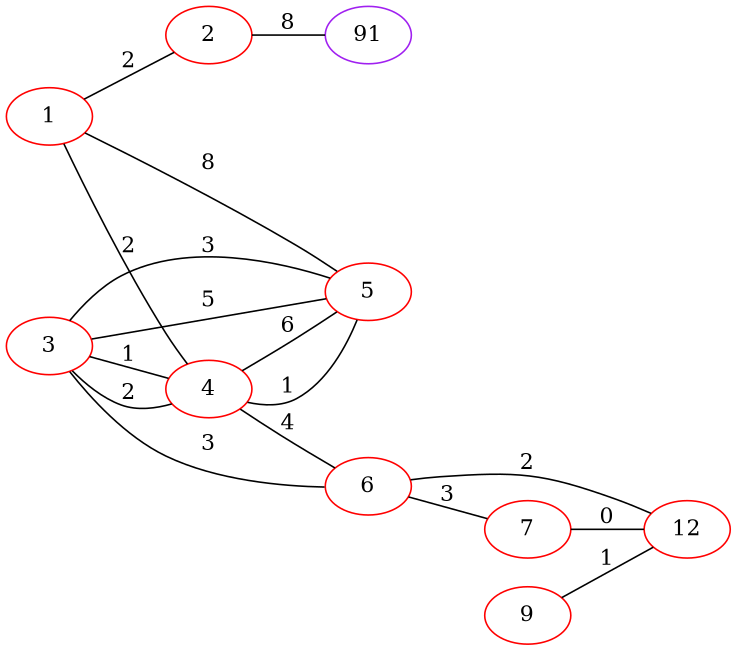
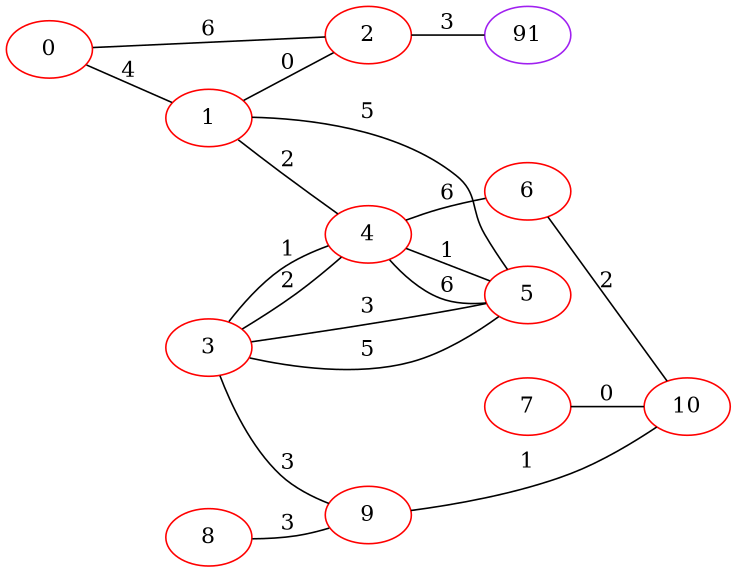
(289, 23) -> (448, 23)
none -> (49, 49)
(129, 61) -> (289, 63)
(209, 163) -> (368, 112)
(289, 423) -> (448, 194)
(182, 463) -> (260, 452)
(448, 508) -> none
(687, 529) -> (687, 407)
none -> (209, 537)
